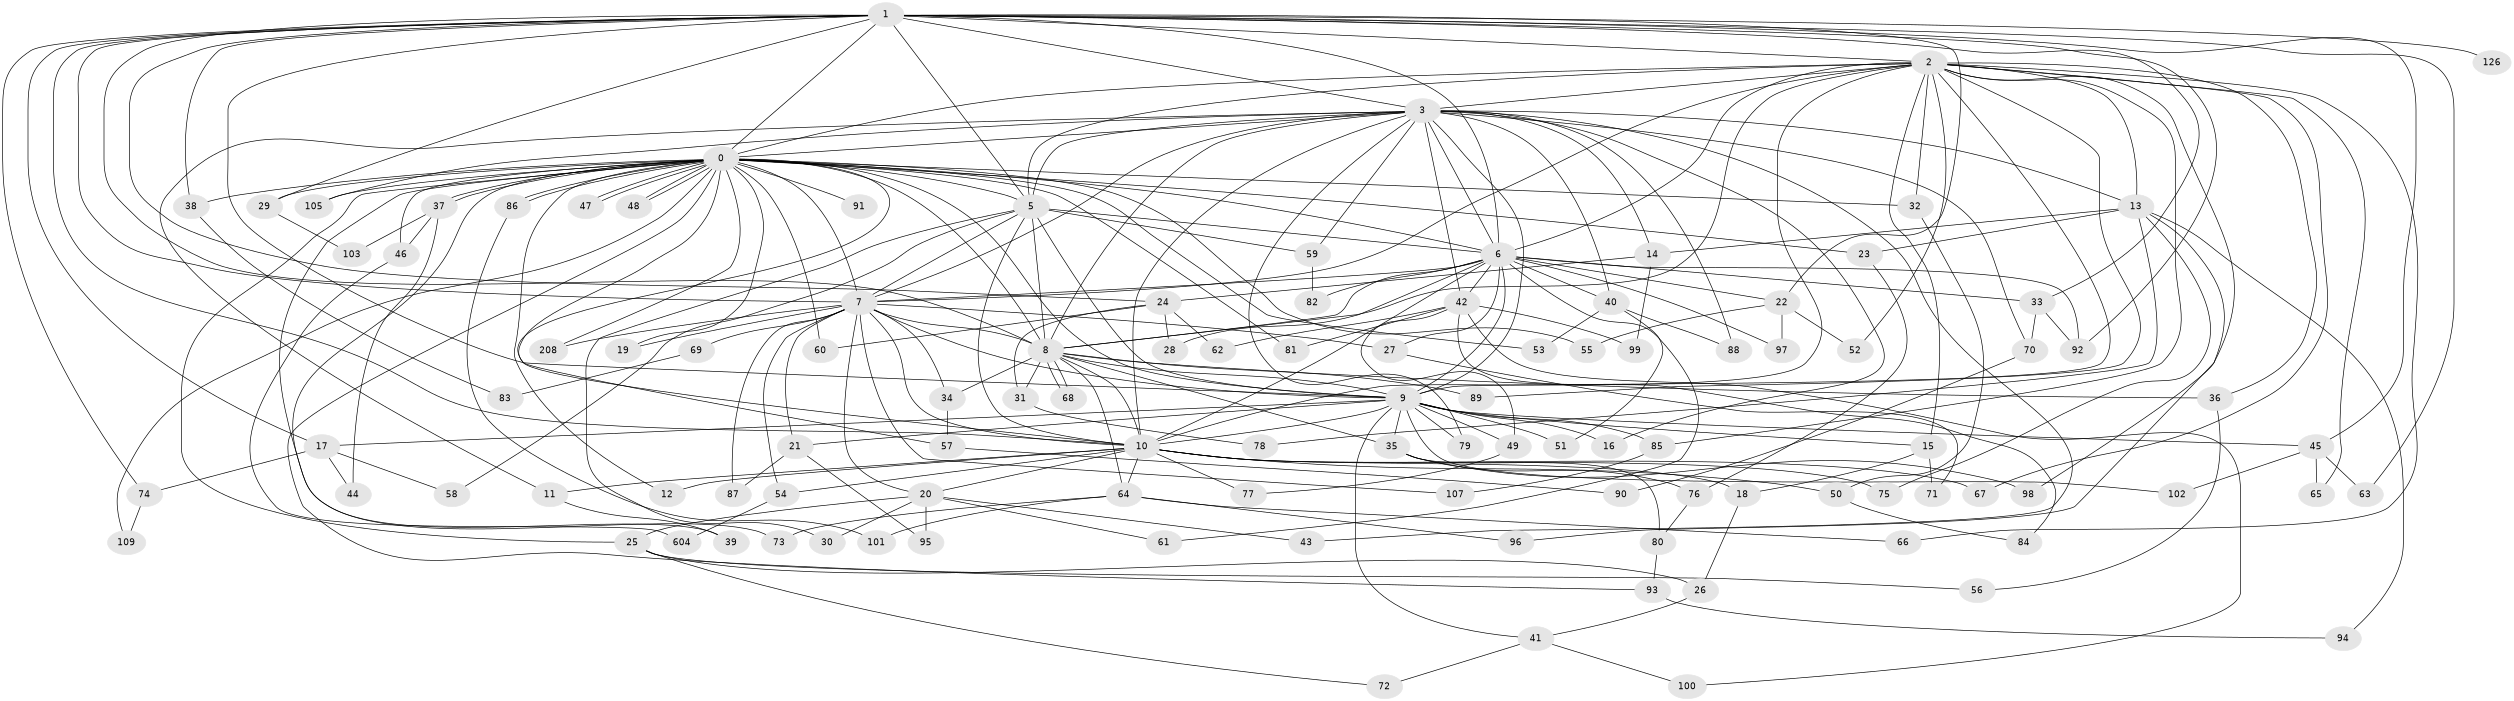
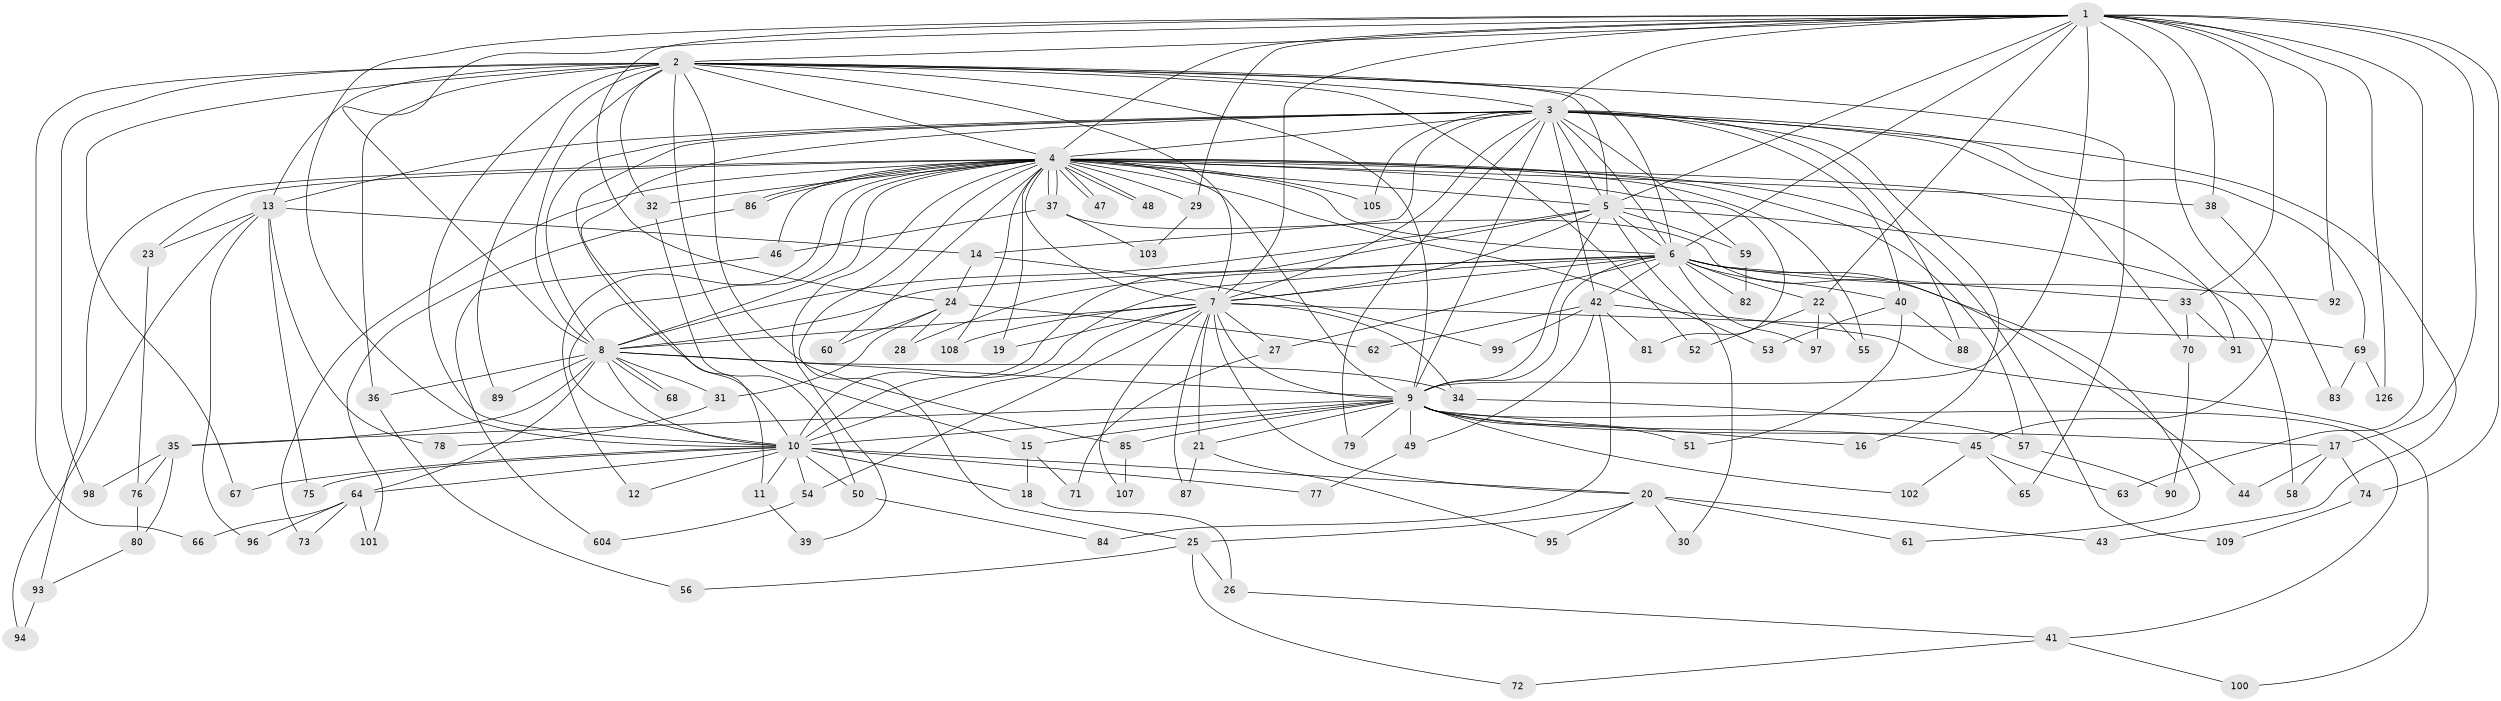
none -> (2009, 154)
(721, 159) -> (1053, 159)
(2058, 327) -> (2211, 327)
(549, 351) -> (950, 351)
none -> (2373, 375)
